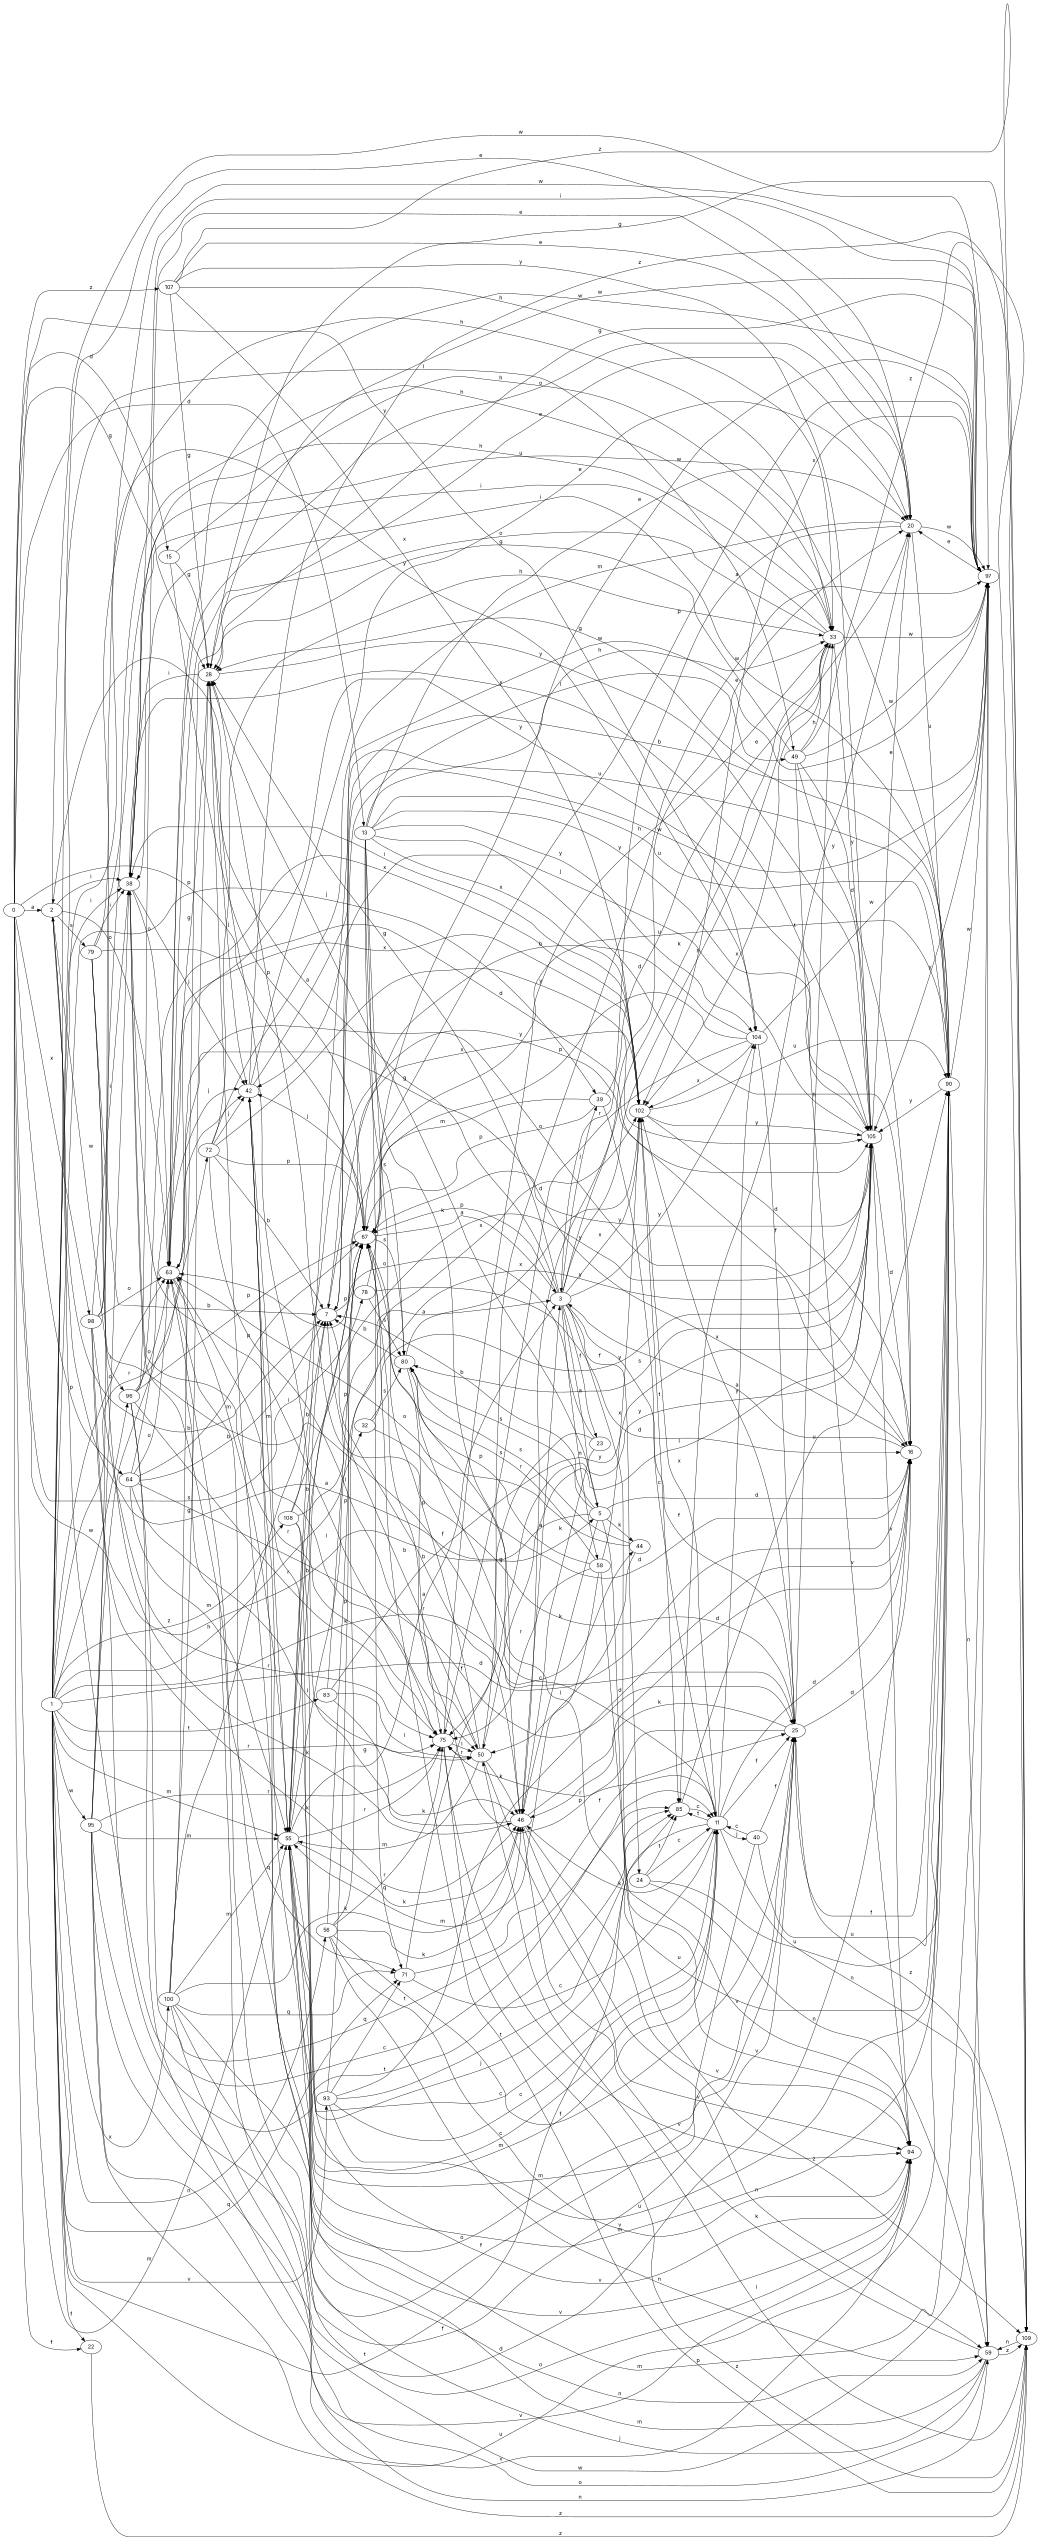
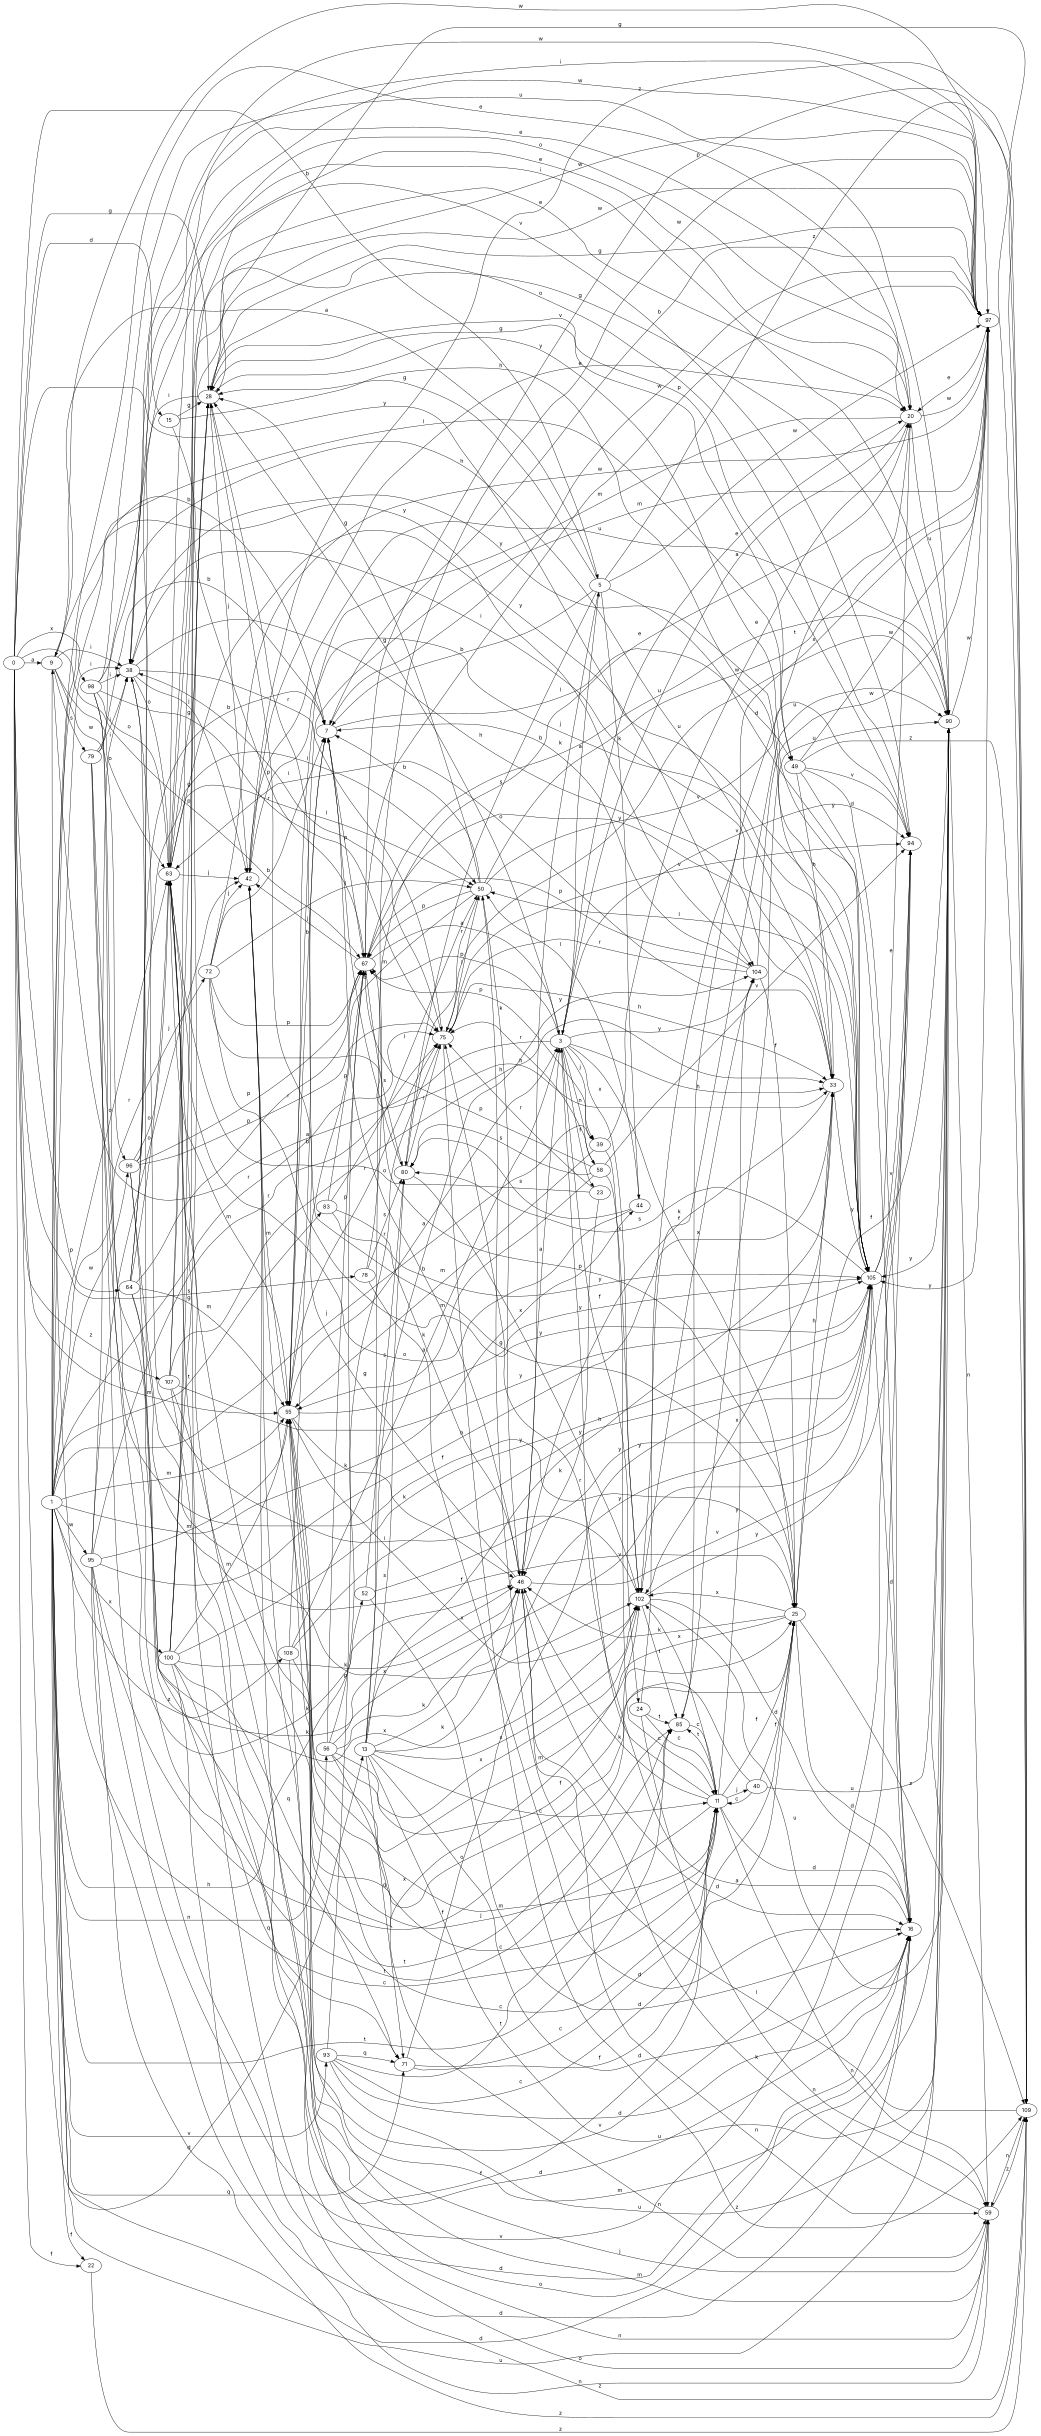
none -> (392, 615)
(930, 637) -> (787, 446)
(52, 910) -> (52, 663)
(365, 1426) -> (365, 1594)
